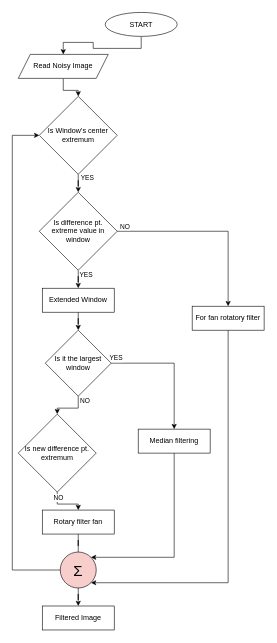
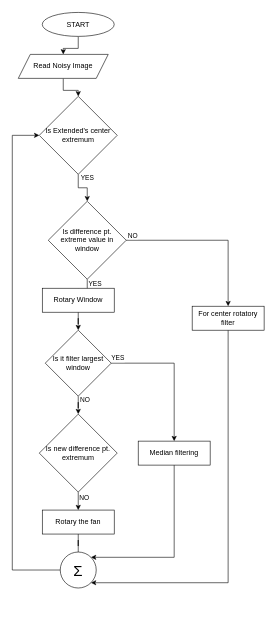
(141, 24) -> (78, 24)
(78, 135) -> (78, 135)
(78, 231) -> (87, 240)
(78, 300) -> (78, 300)
(228, 318) -> (228, 318)
(78, 363) -> (78, 363)
(174, 441) -> (174, 453)
(57, 453) -> (78, 453)
(78, 522) -> (78, 522)
(78, 570) -> (78, 570)
(78, 597) -> none
(78, 618) -> none
